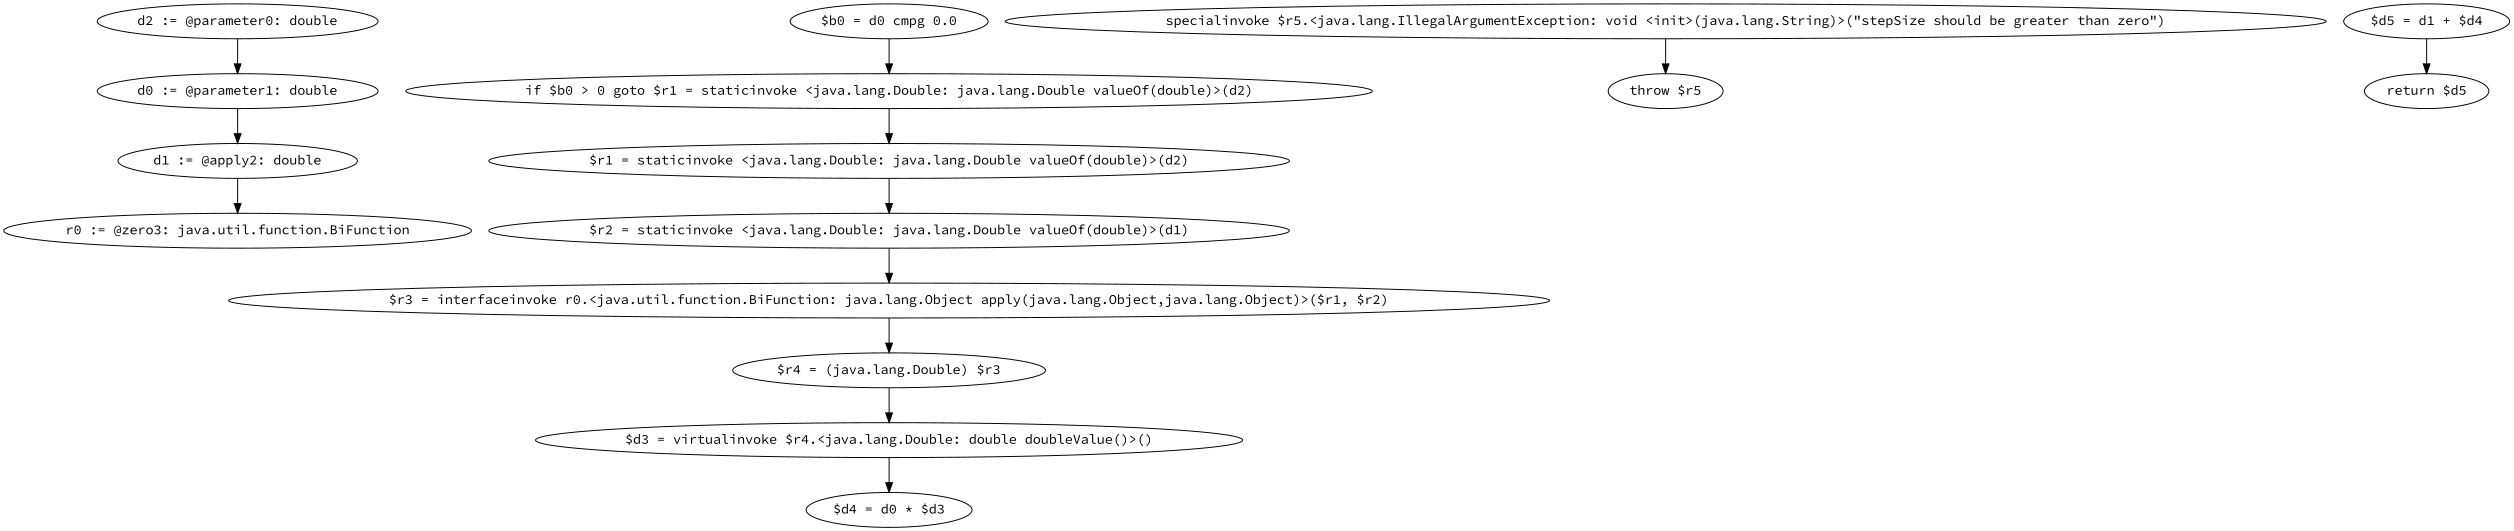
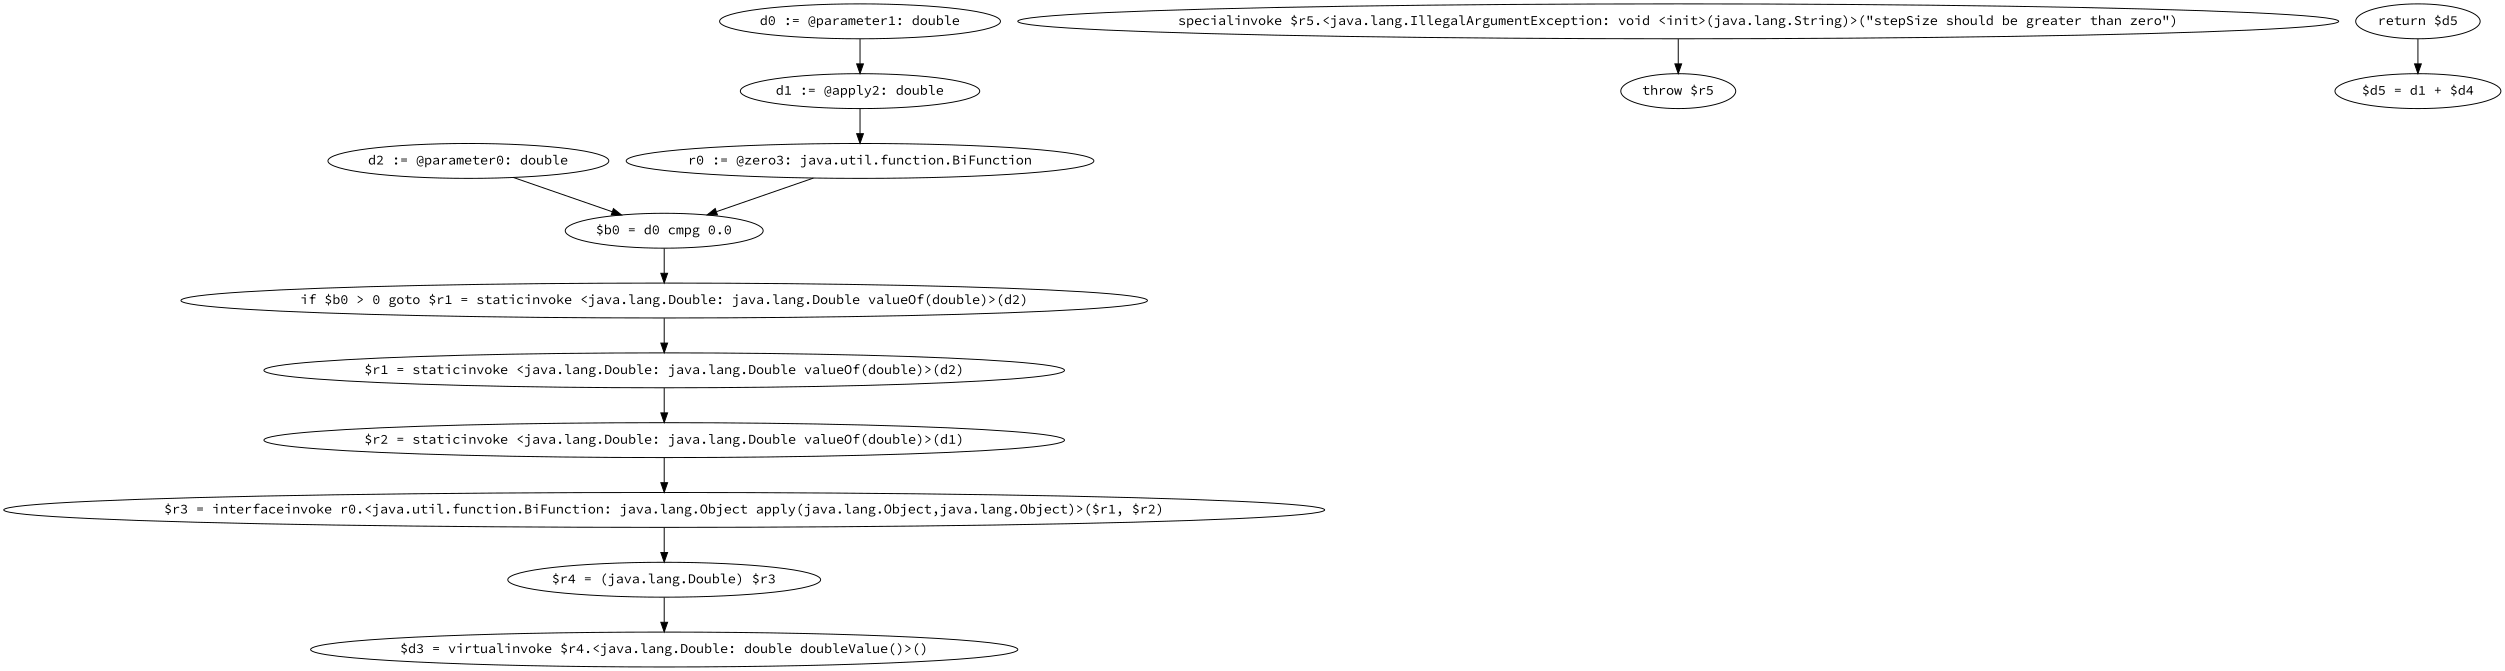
(238, 51) -> (563, 195)
(2427, 51) -> (2418, 51)
none -> (765, 195)
(889, 510) -> none
